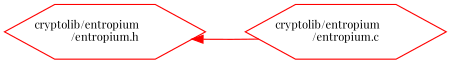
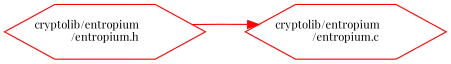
(231, 39) -> (220, 24)
